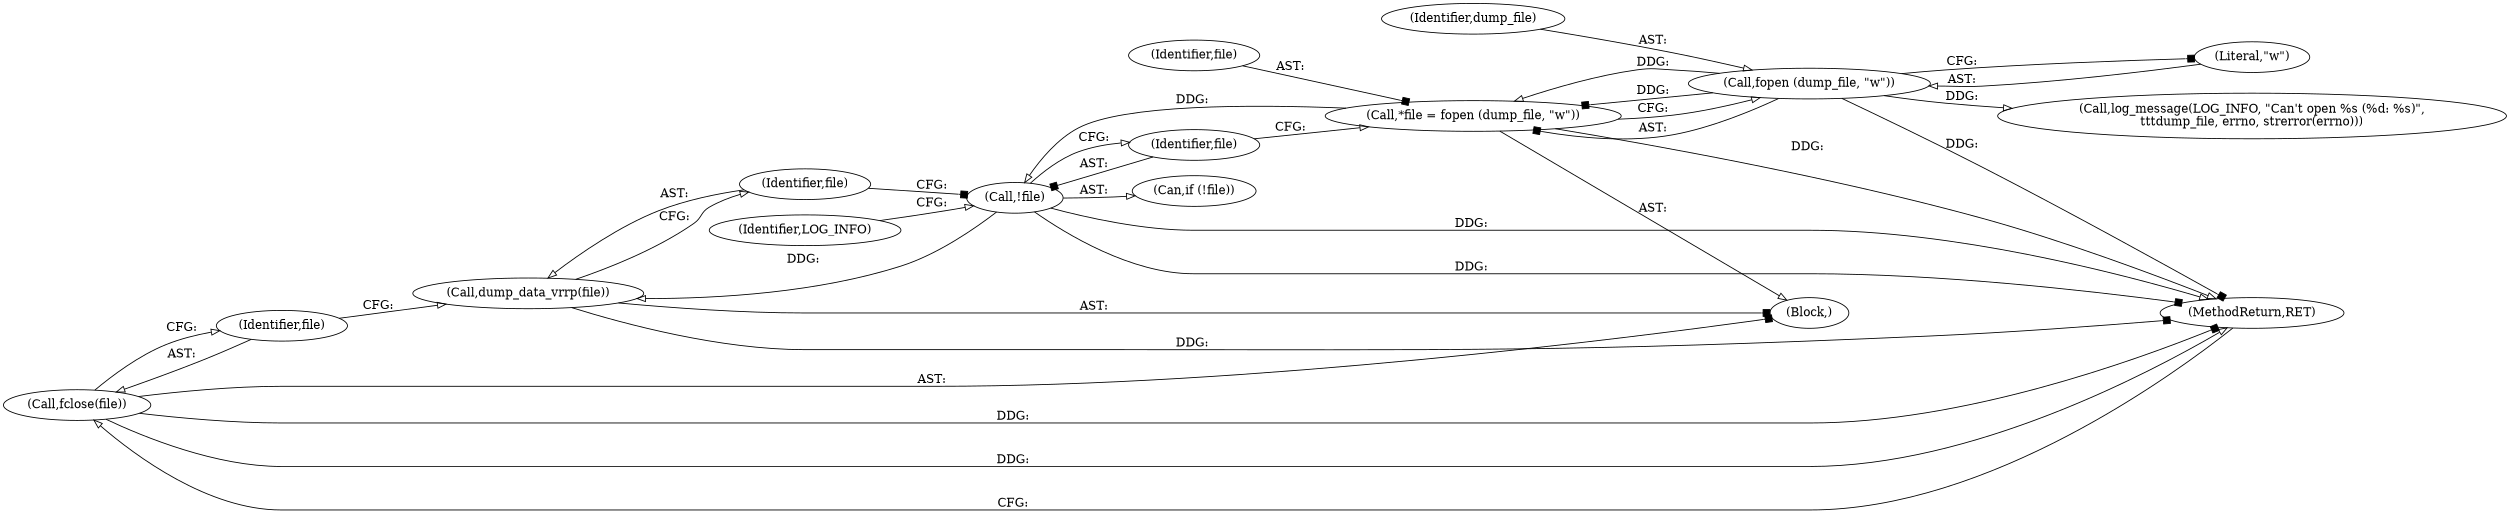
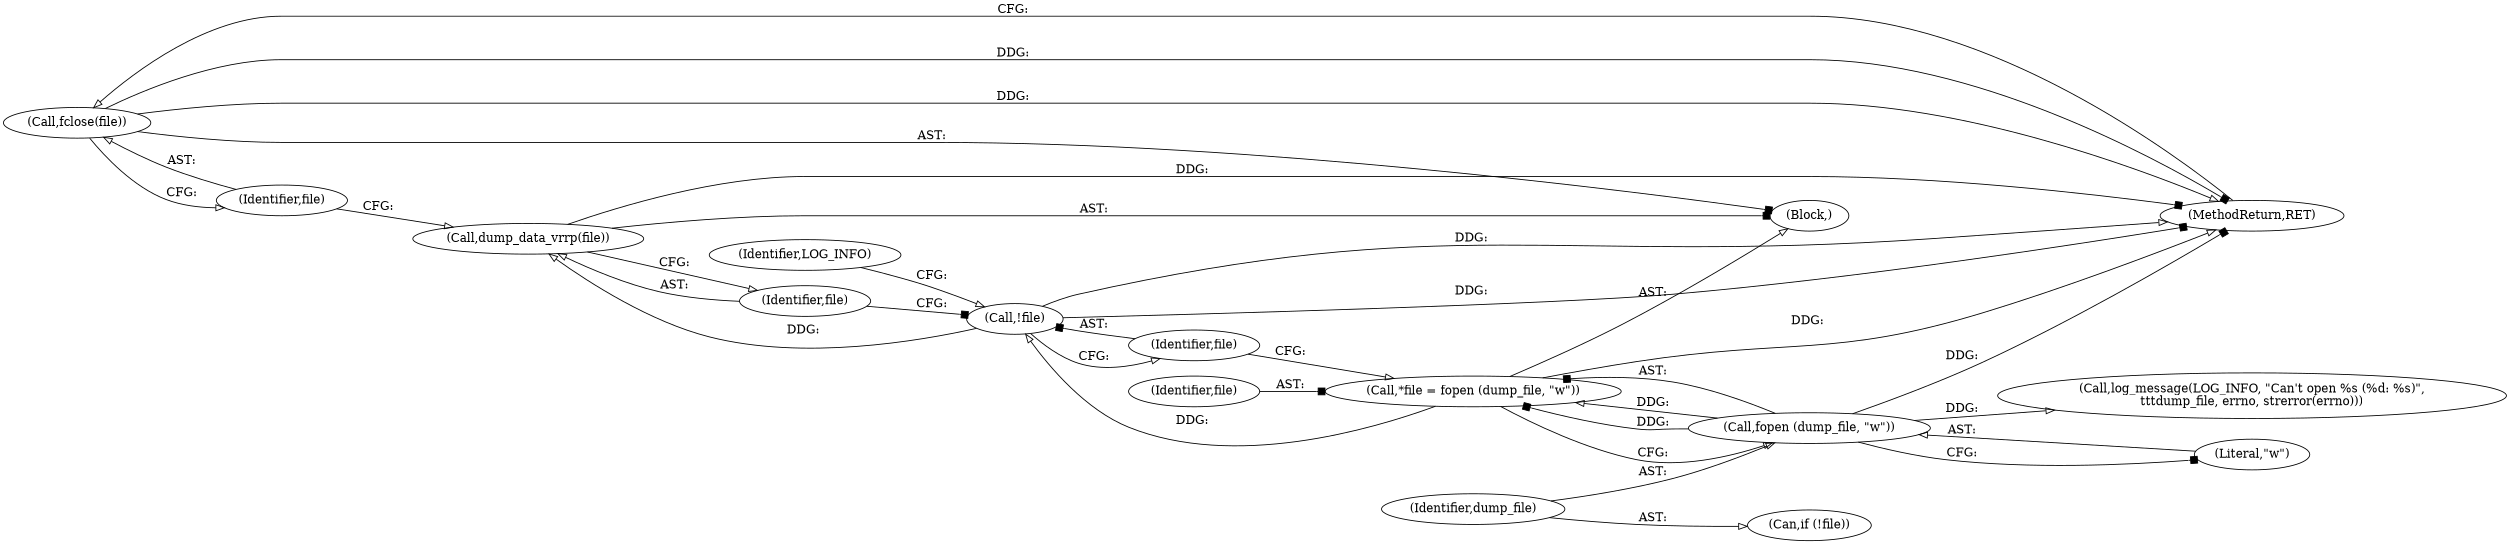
(1095, 198) -> (1644, 525)
